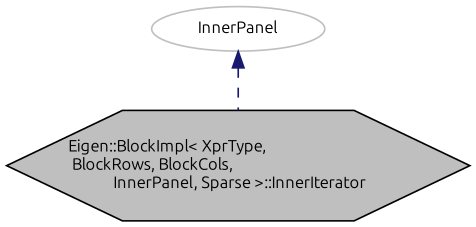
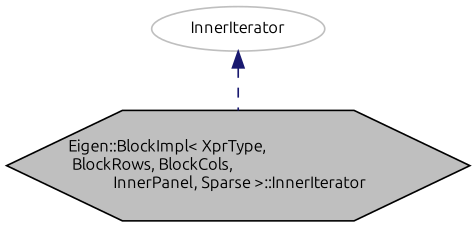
(238, 29) -> (238, 29)
